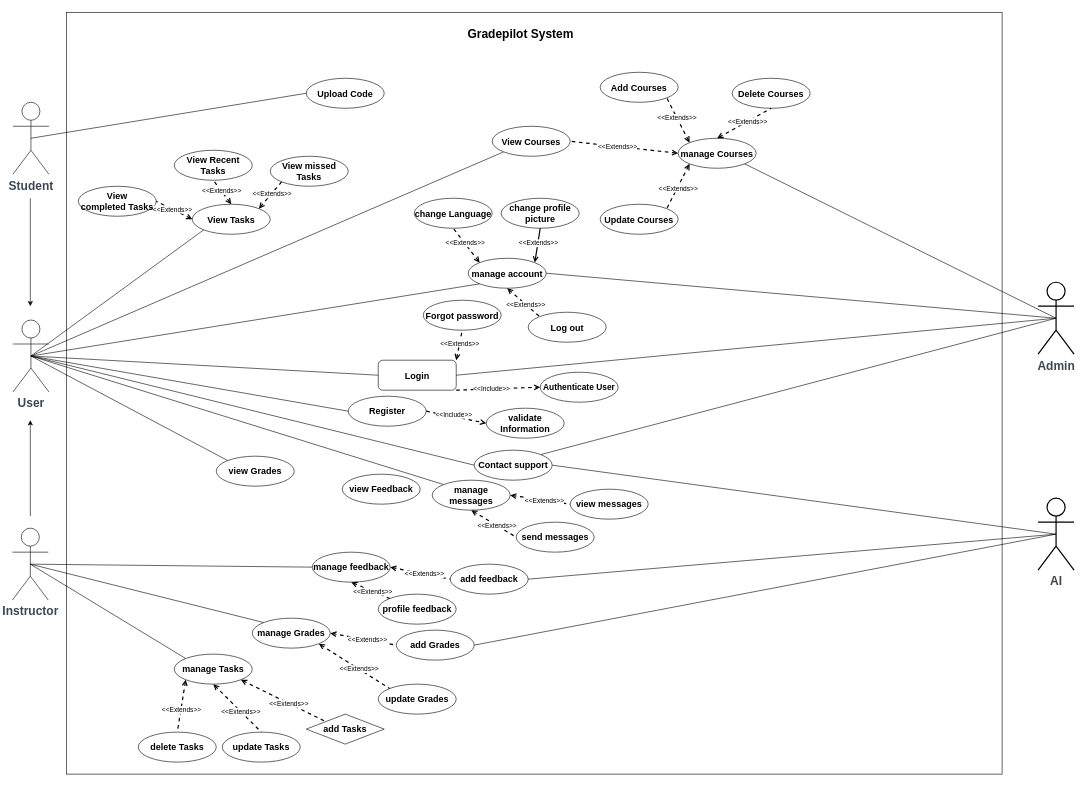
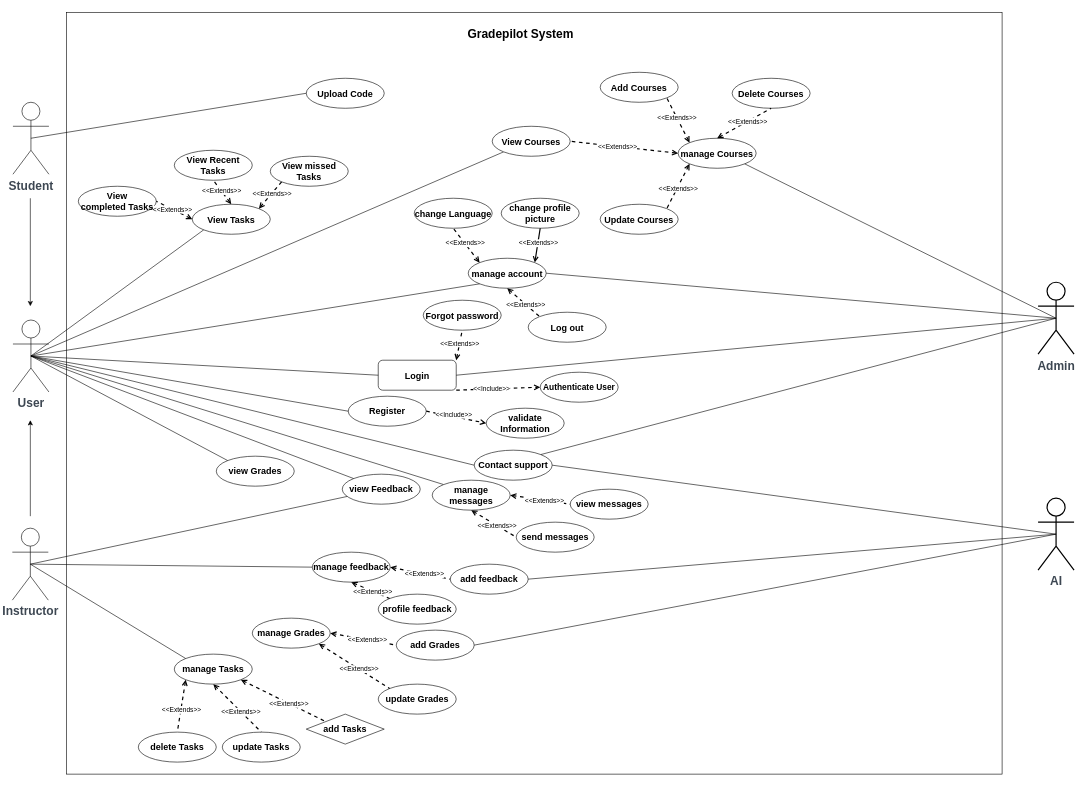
none -> (201, 421)
(152, 595) -> (191, 530)
